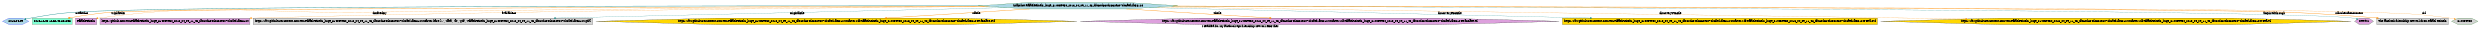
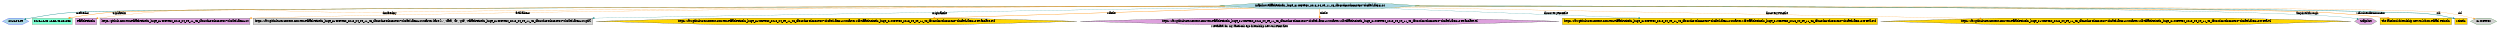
(2364, 21) -> (2366, 21)
(2413, 21) -> (2416, 21)
none -> (2461, 21)
